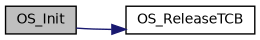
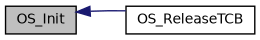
(94, 29) -> (108, 11)
